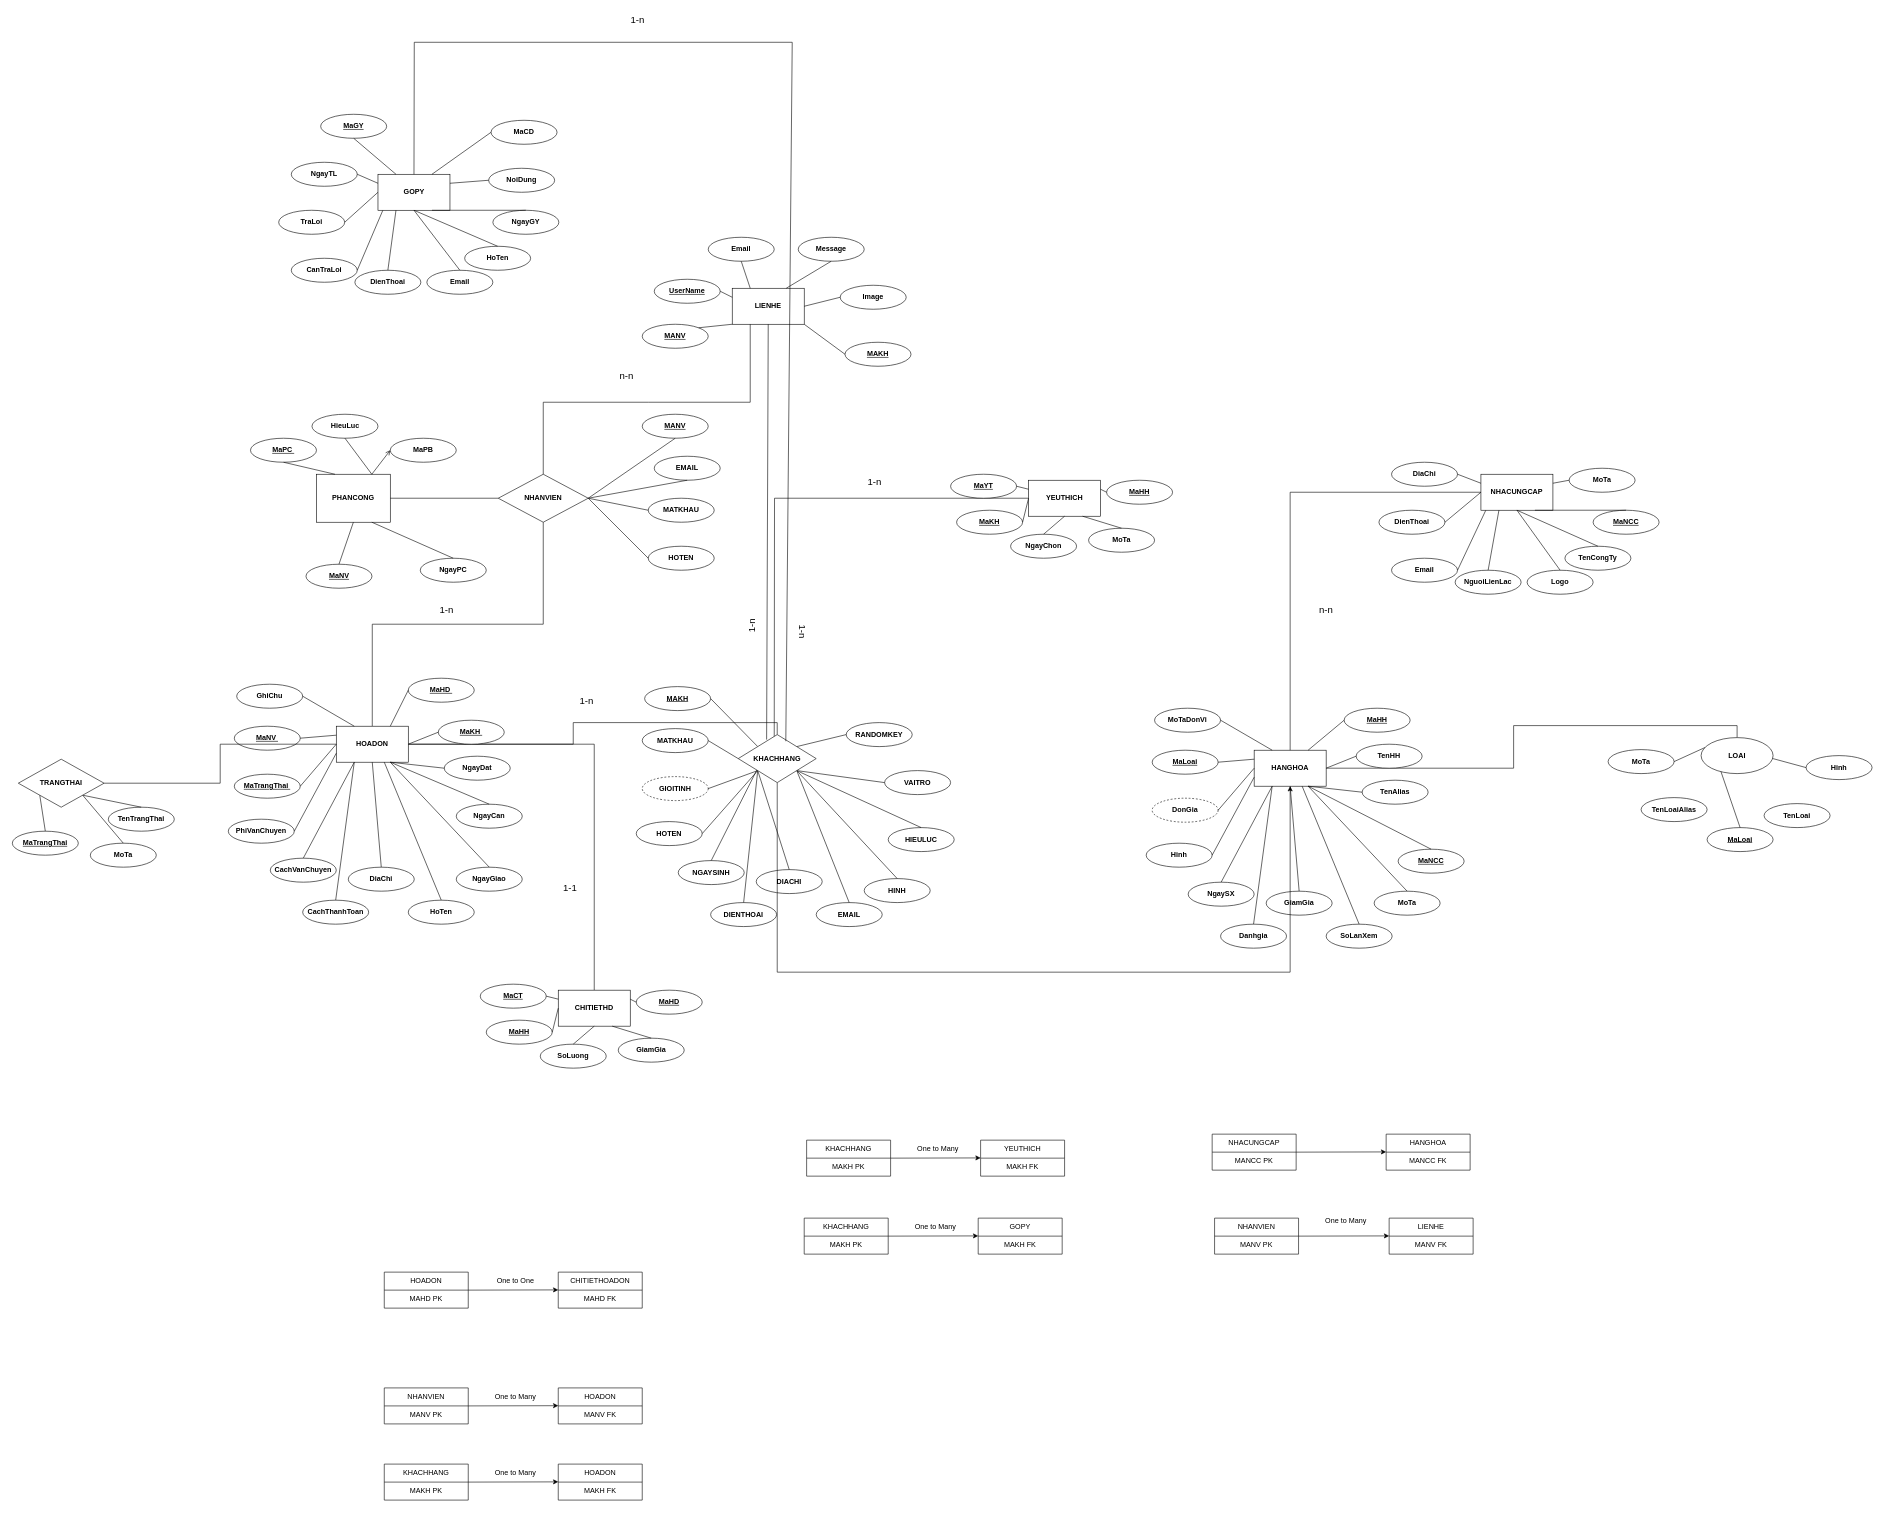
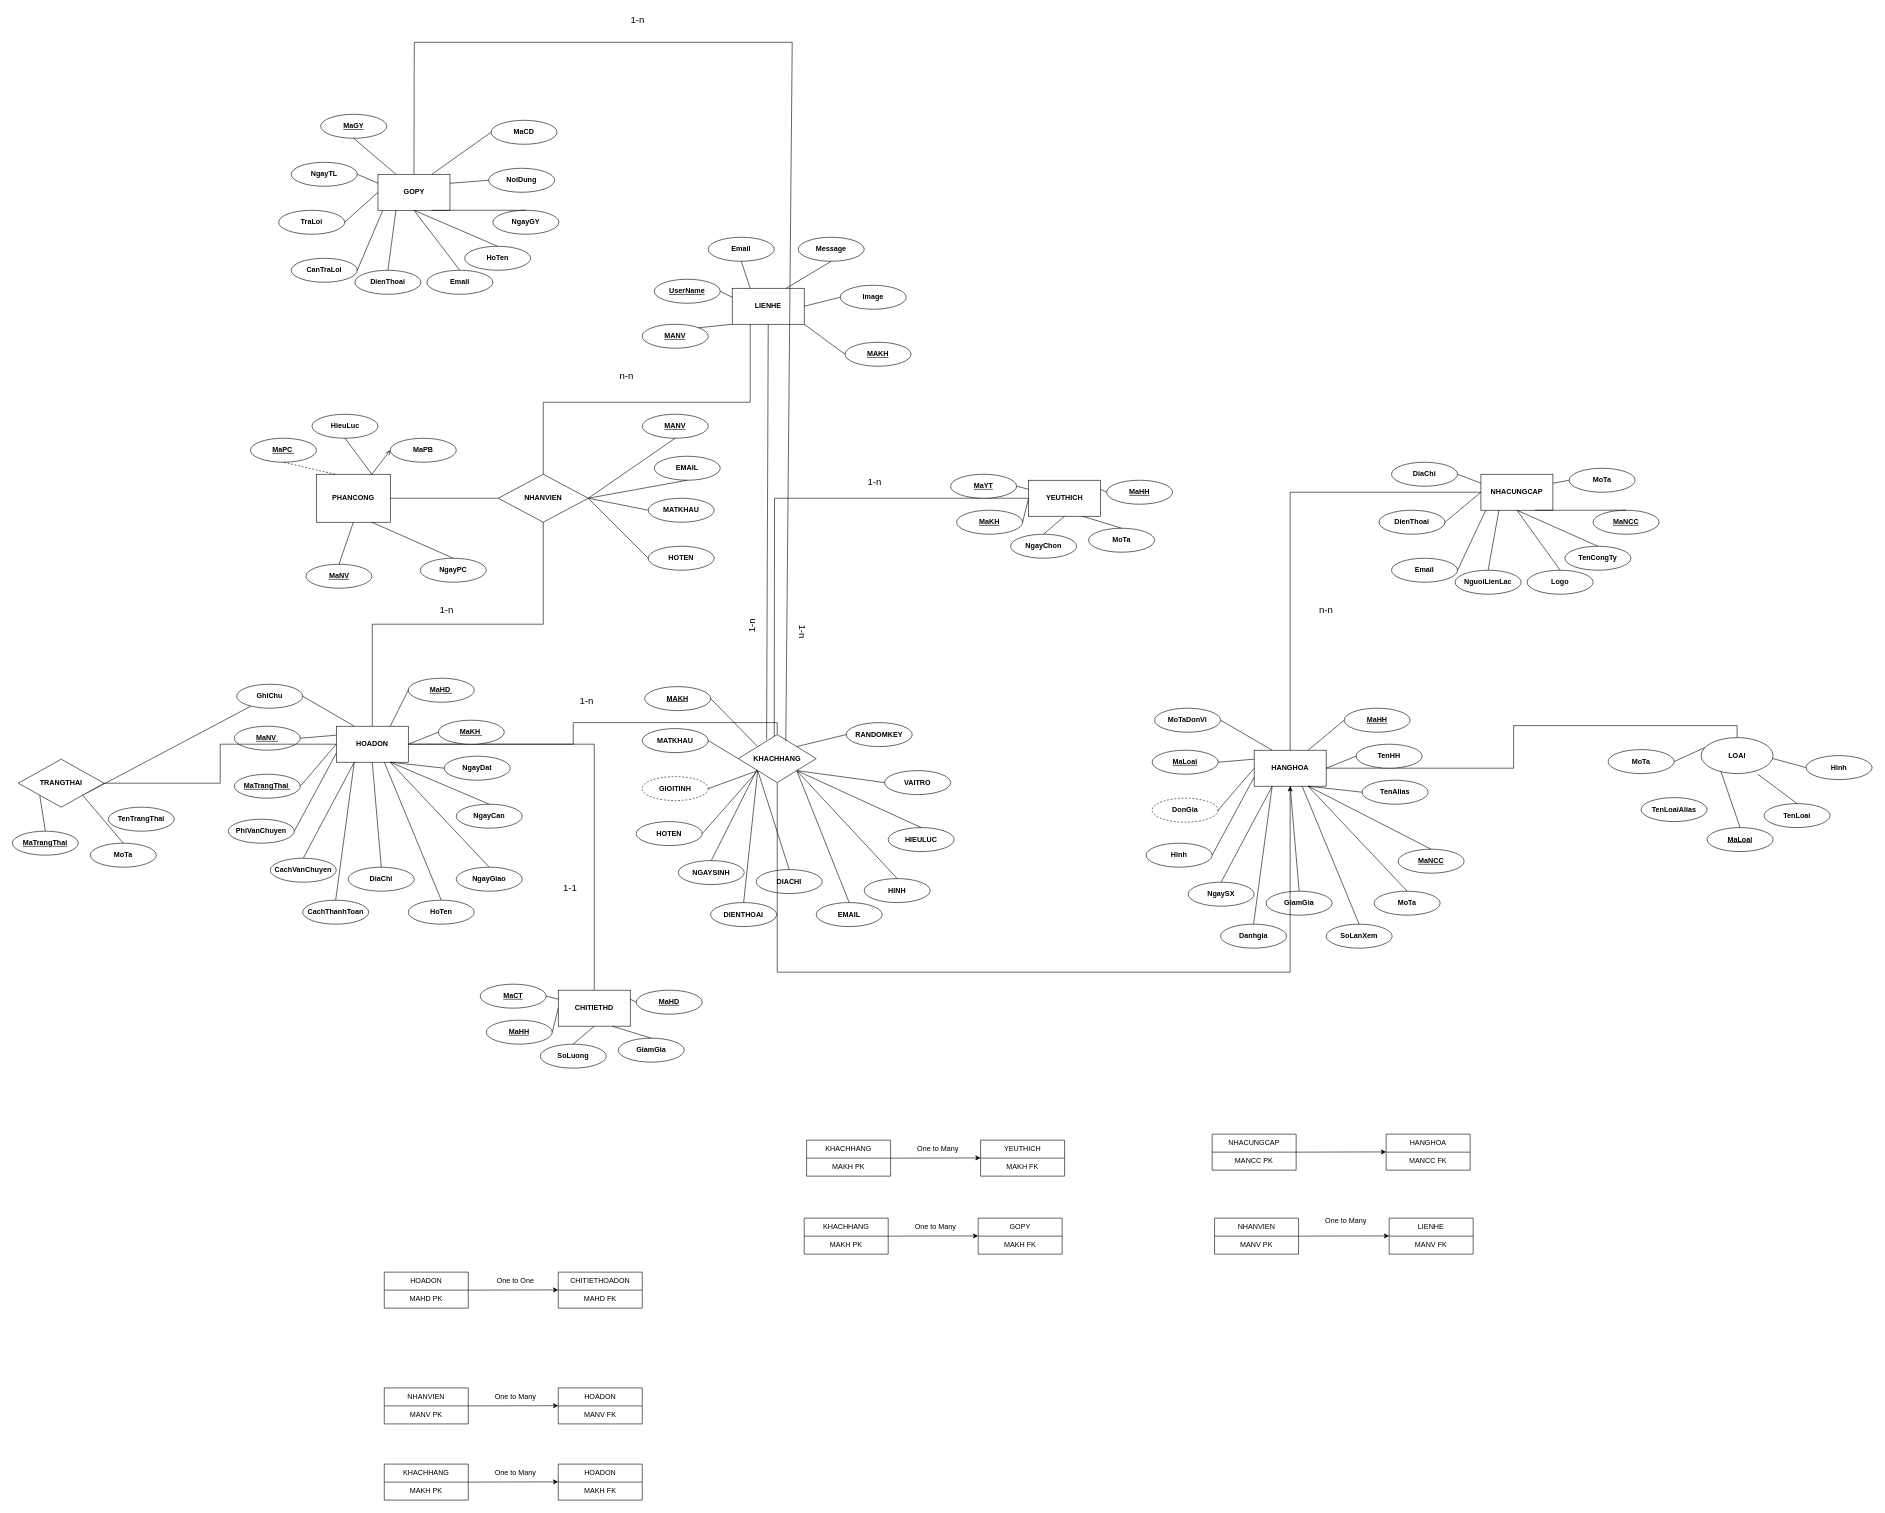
(311, 469) -> (311, 469)
none -> (1777, 789)
(113, 802) -> (168, 750)
